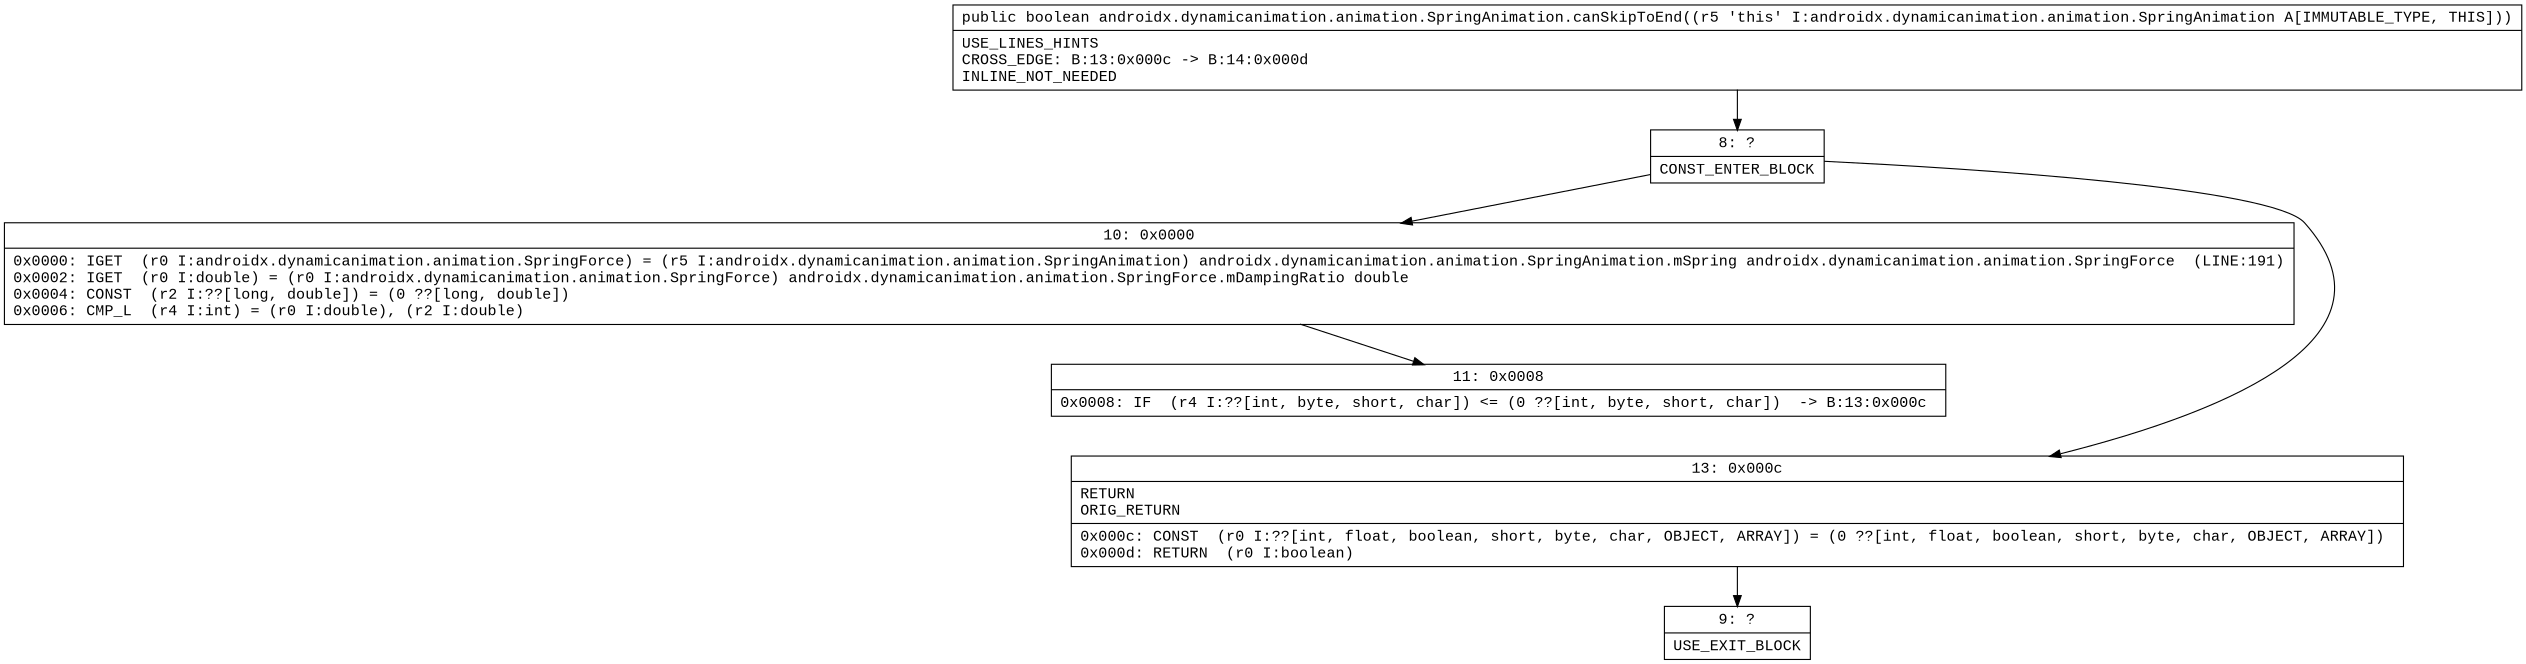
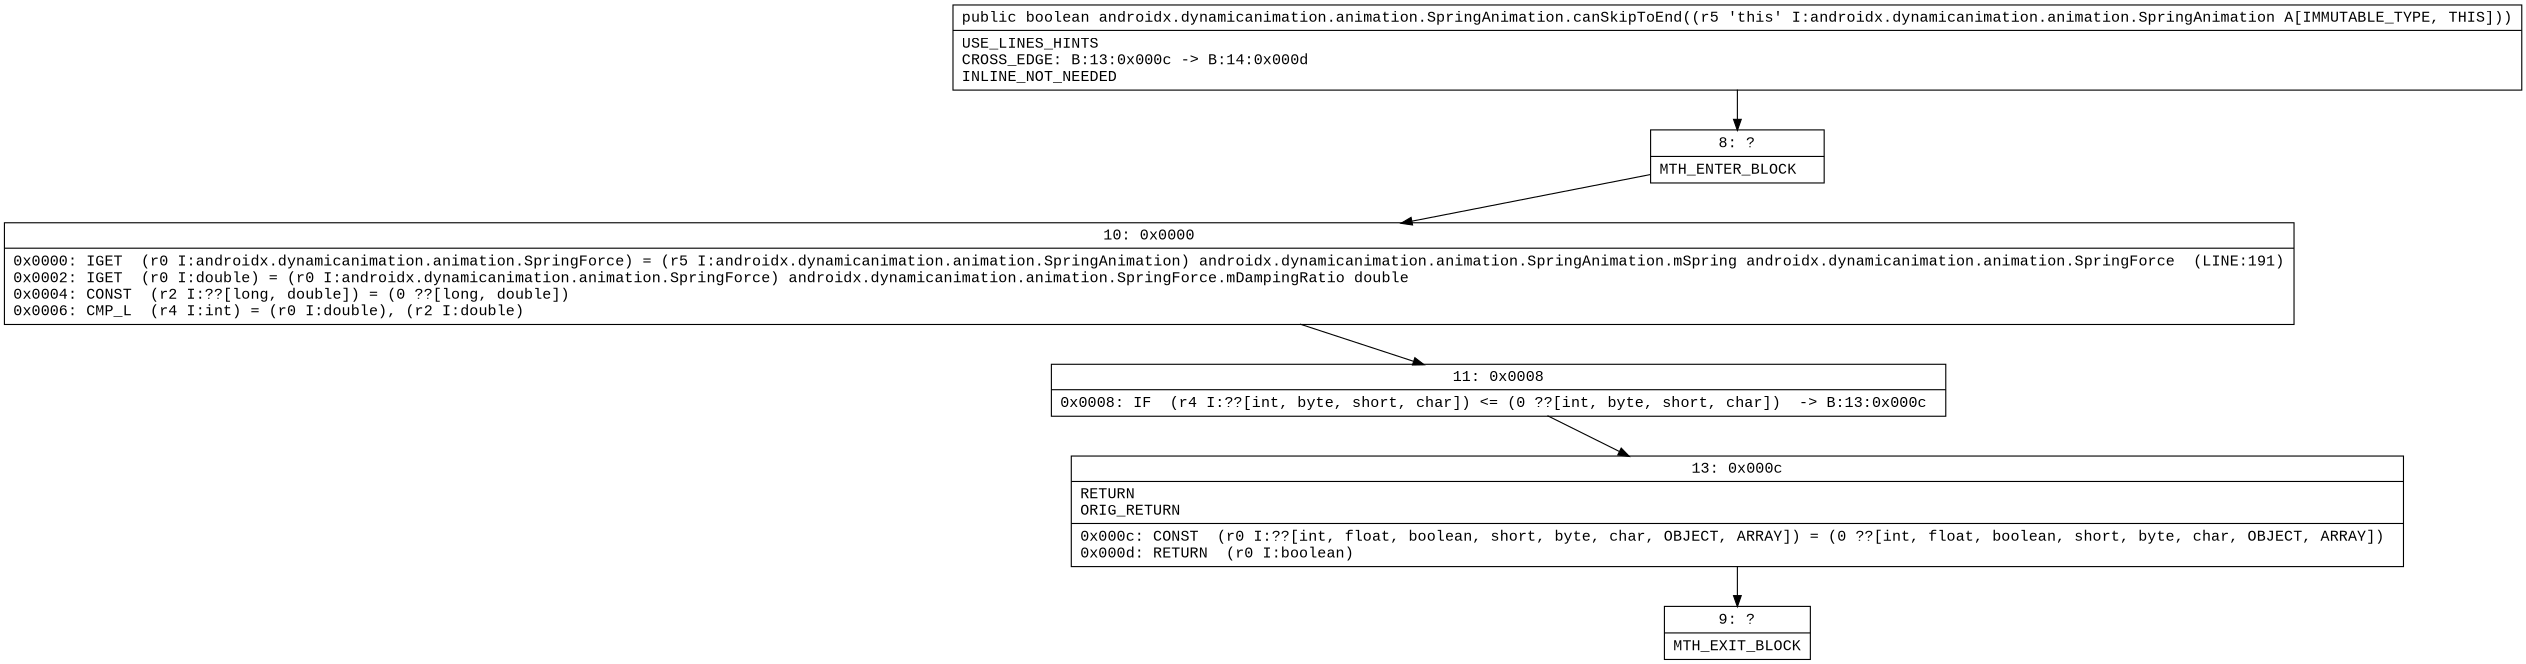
(1737, 169) -> (1728, 169)
(2269, 207) -> (1583, 434)
(1737, 646) -> (1737, 646)
